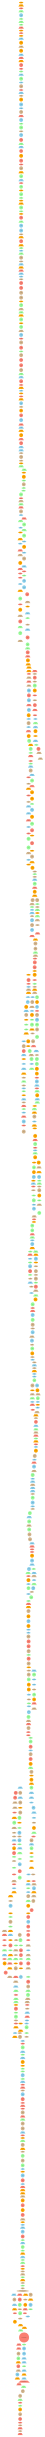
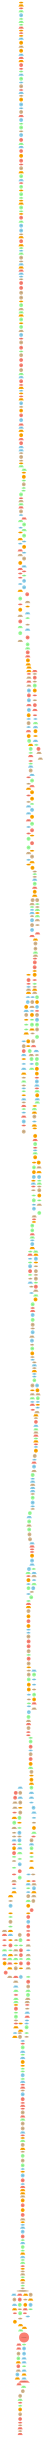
(28, 1621) -> (28, 1621)
